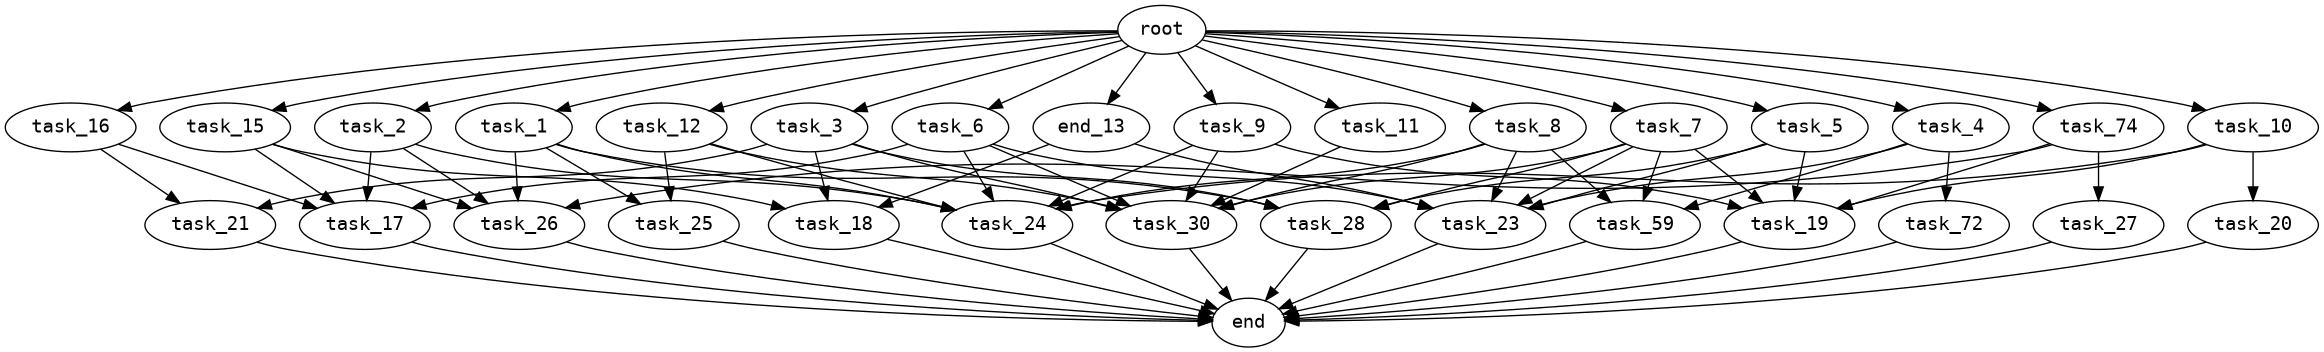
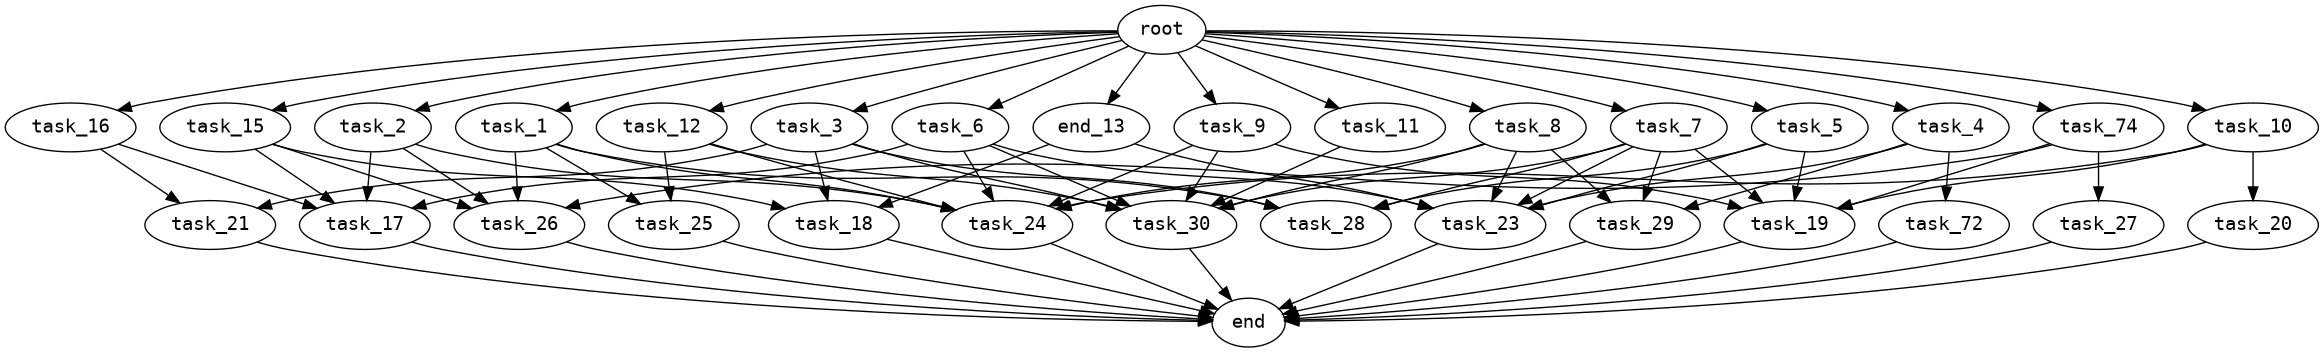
(1635, 225) -> (1635, 225)
(1291, 269) -> none
